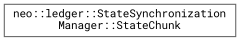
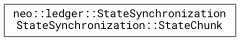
(120, 20) -> (120, 20)
